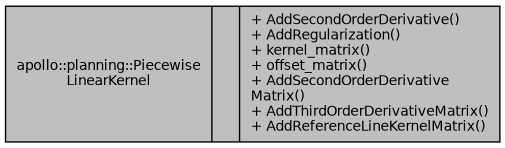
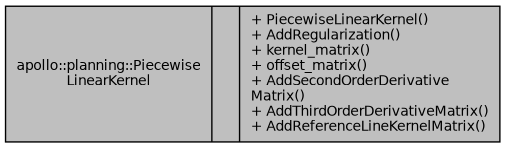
(355, 20) -> (340, 20)
